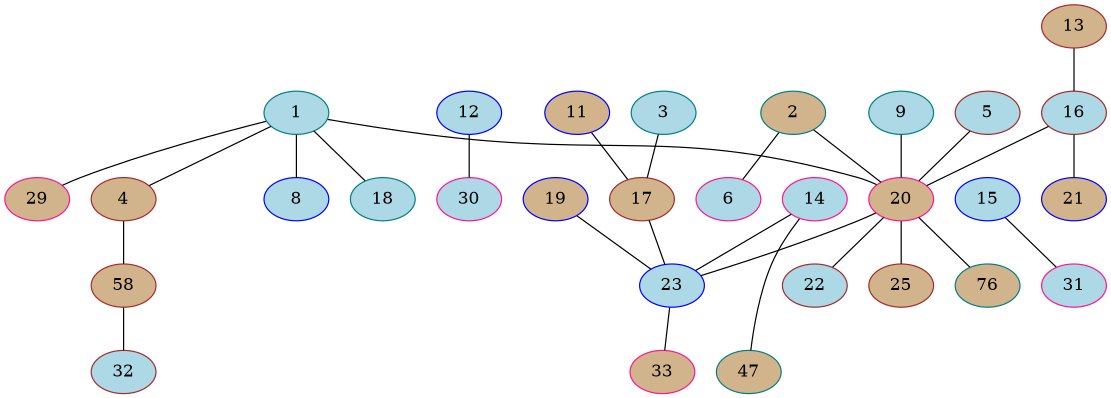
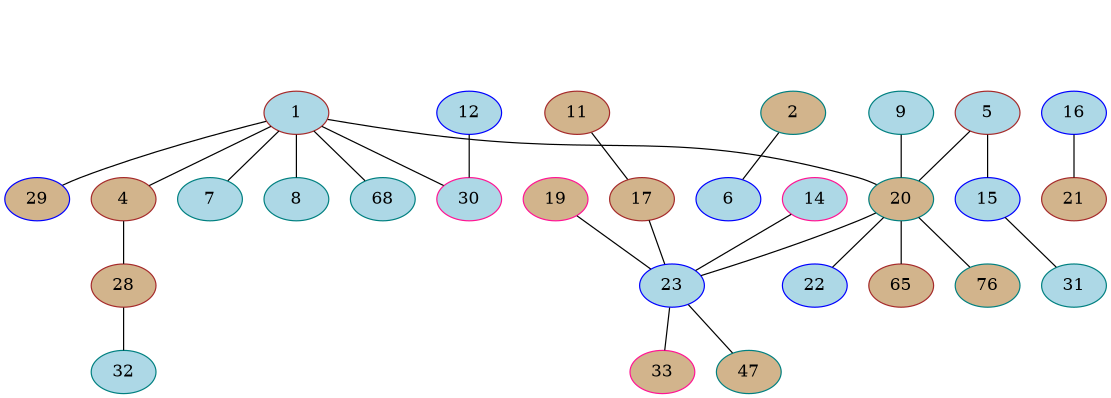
(1074, 26) -> none
(296, 113) -> (296, 113)
(577, 113) -> (577, 113)
(664, 113) -> none
(1074, 113) -> (1074, 113)
none -> (383, 156)
(847, 156) -> none
(988, 156) -> none
none -> (988, 156)
(37, 199) -> (37, 199)
none -> (210, 199)
(296, 199) -> (296, 199)
(383, 199) -> (383, 199)
(556, 199) -> (556, 199)
(728, 199) -> (728, 199)
(901, 199) -> (901, 199)
(1074, 199) -> (1074, 199)
(765, 281) -> (710, 329)
(124, 286) -> (124, 286)
(815, 286) -> (815, 286)
(901, 286) -> (901, 286)
(1074, 286) -> (1074, 286)
(124, 372) -> (124, 372)
